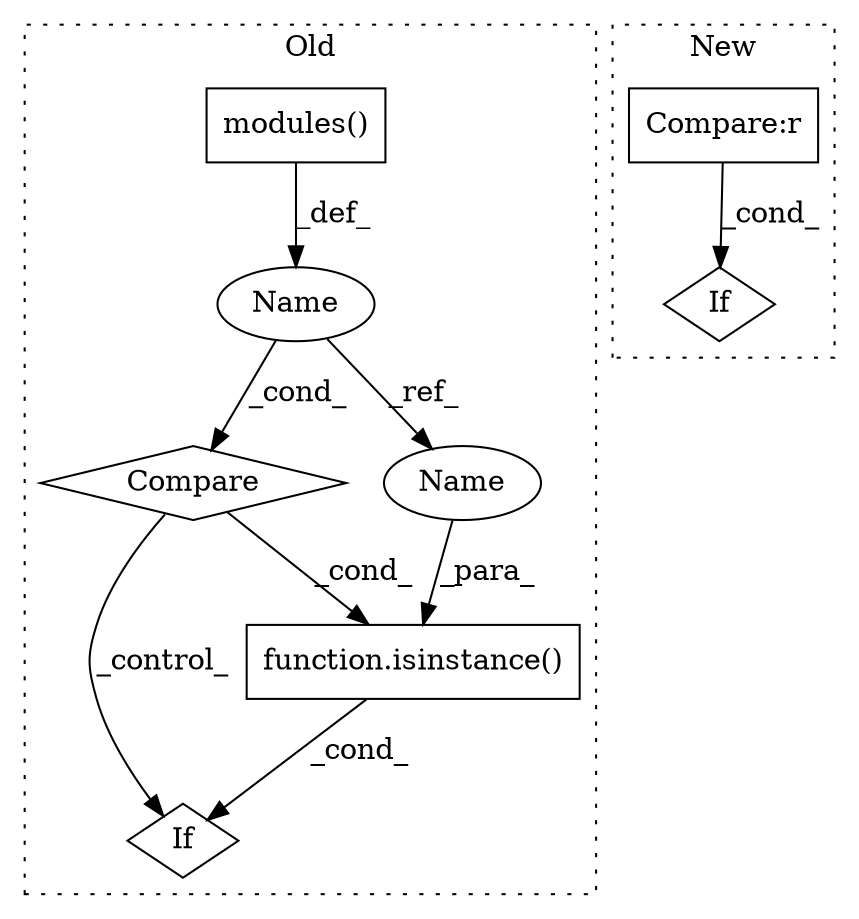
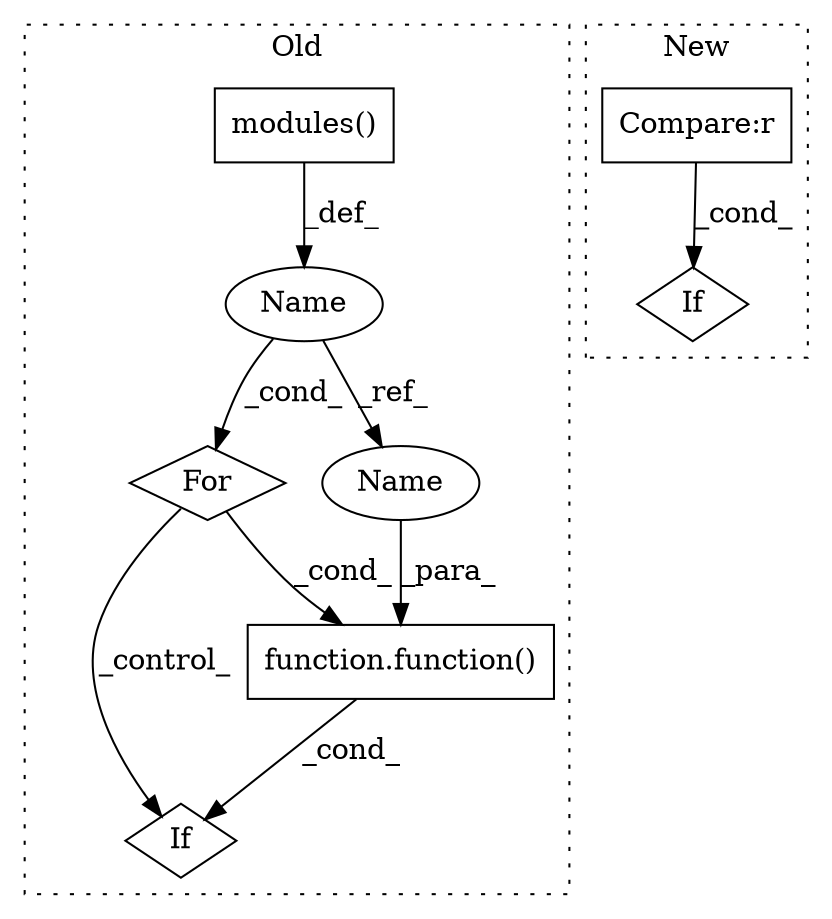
(193, 483) -> (208, 483)
(413, 662) -> (401, 662)
